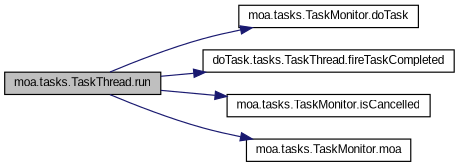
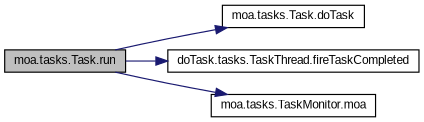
(329, 16) -> (293, 16)
(83, 83) -> (65, 61)
(329, 106) -> none
